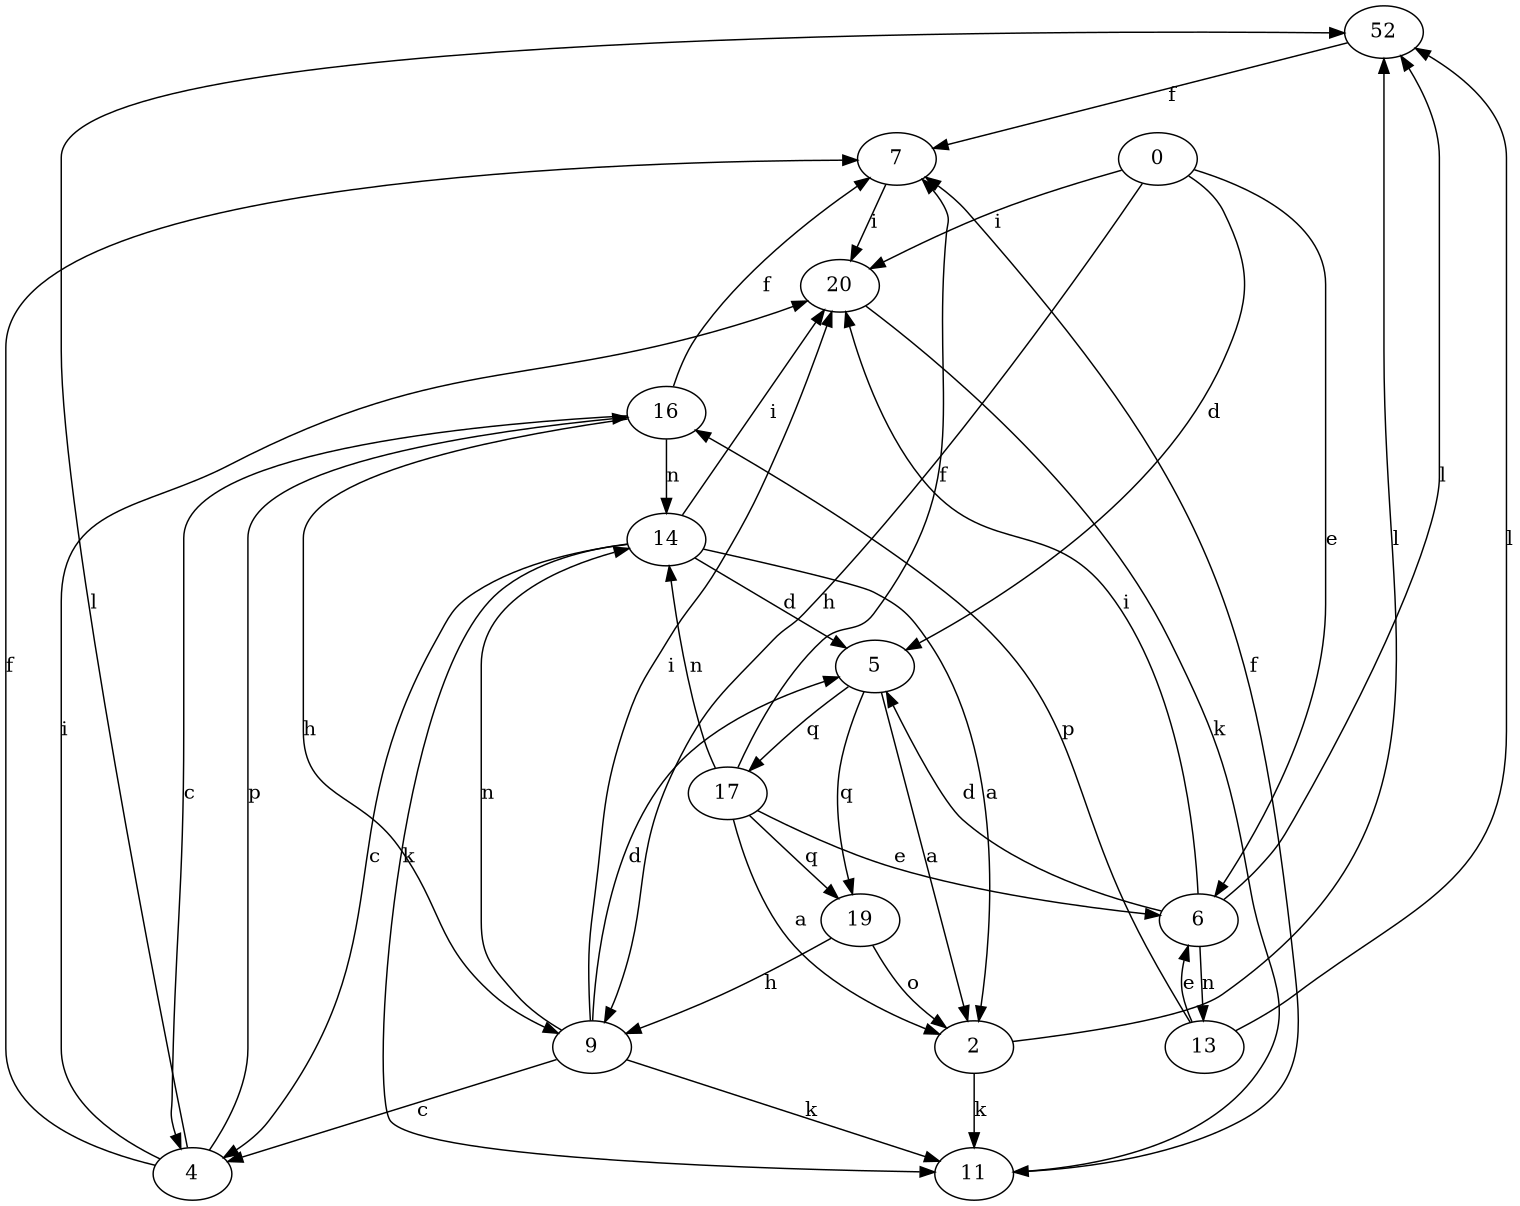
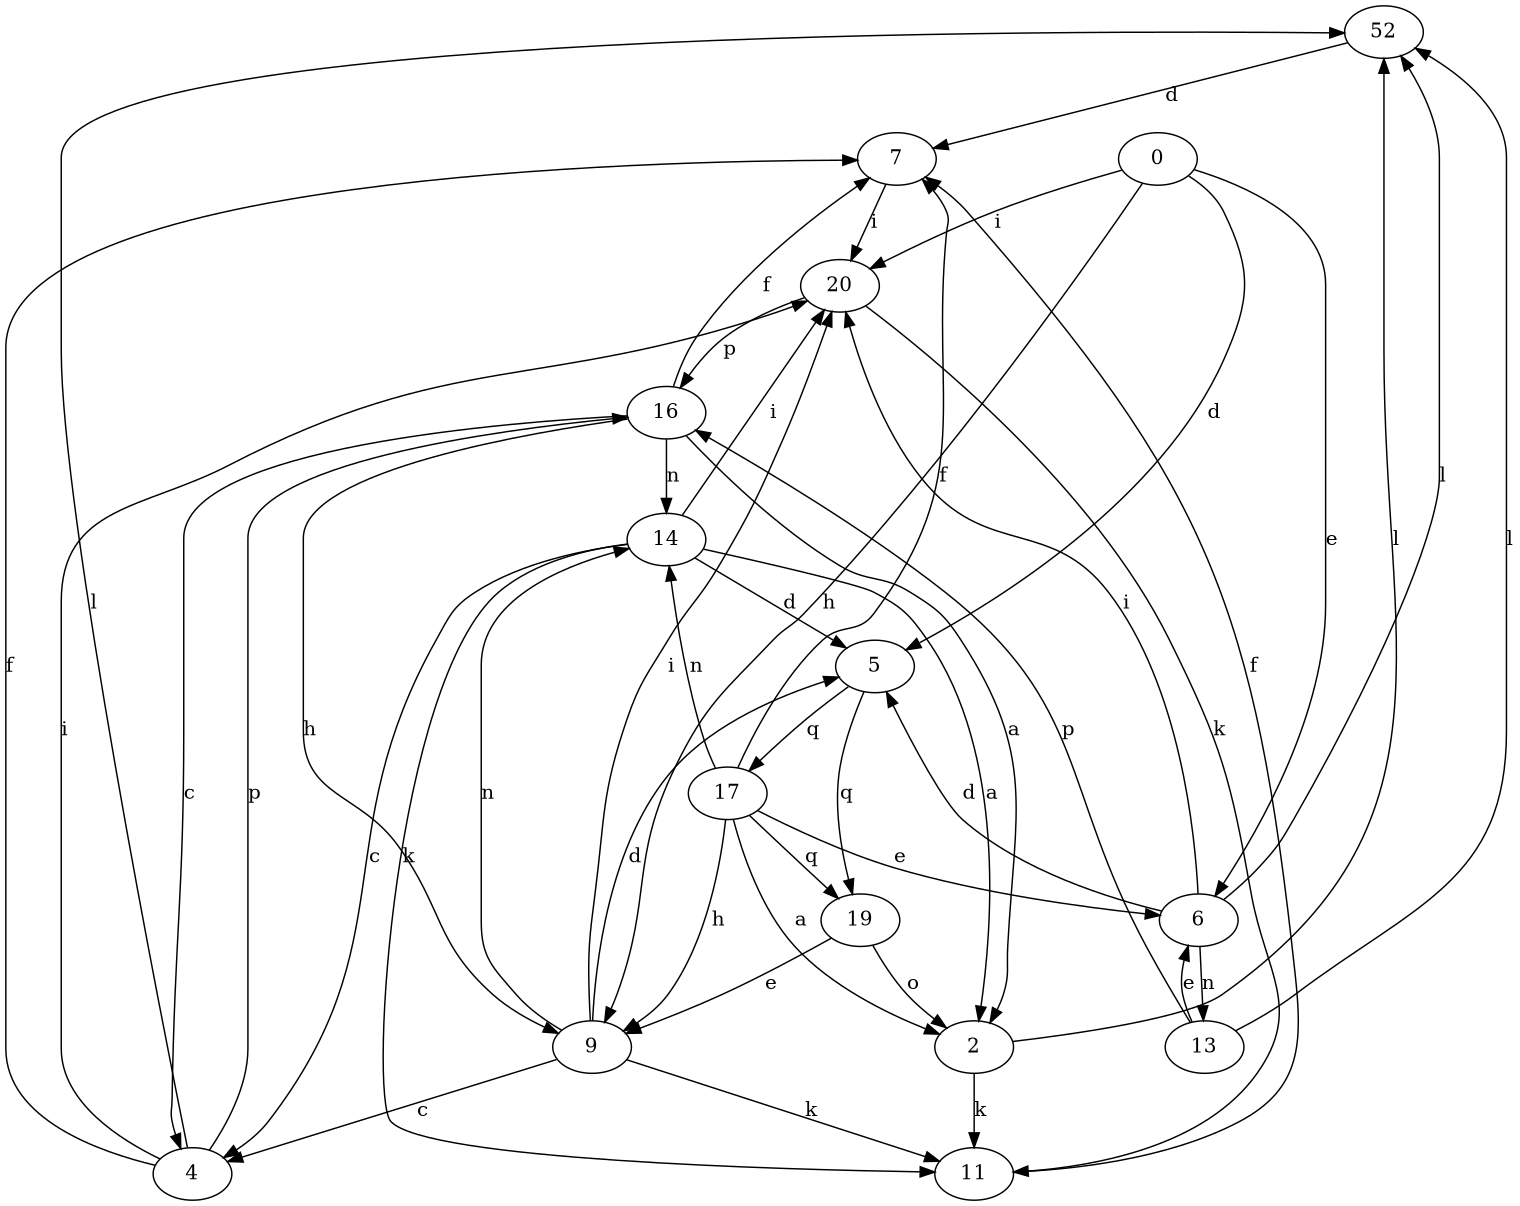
(1172, 96) -> (1172, 96)
none -> (725, 337)
(923, 850) -> (970, 655)
none -> (700, 931)
(771, 984) -> (771, 984)
